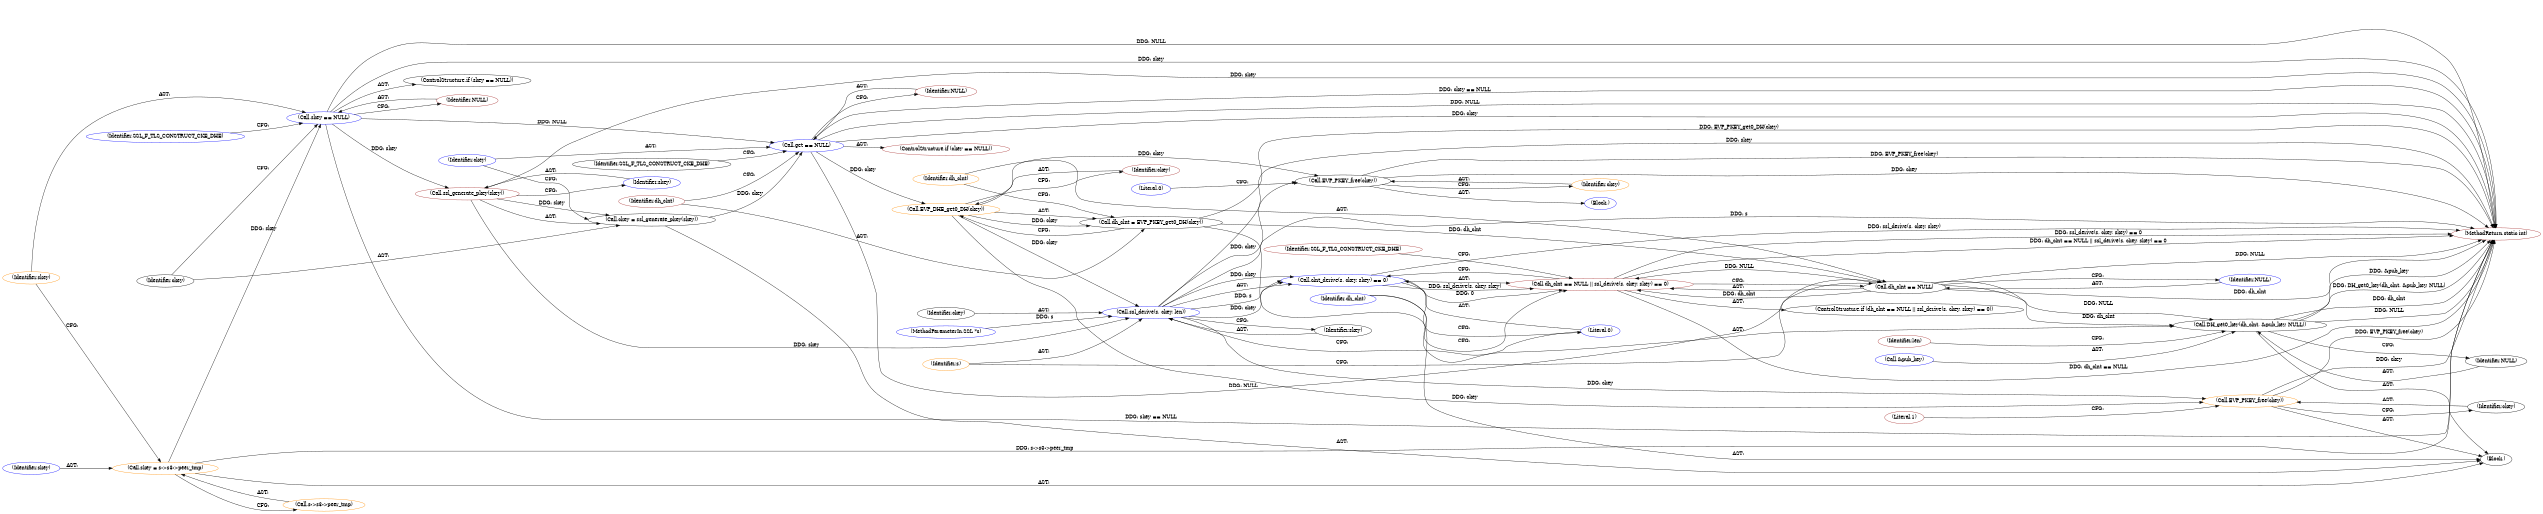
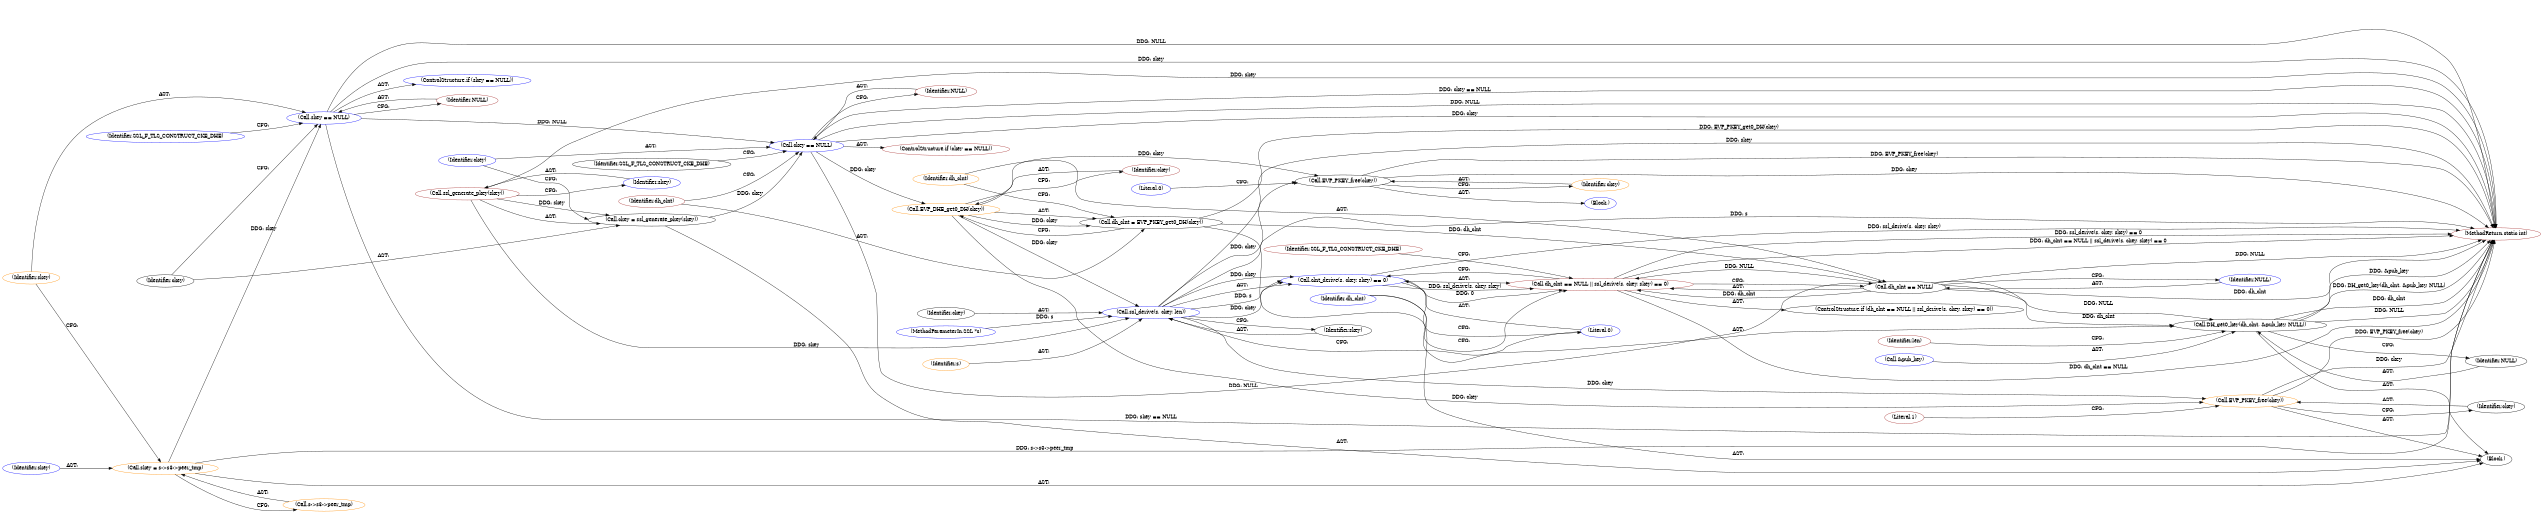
(467, 81) -> (467, 81)
(807, 146) -> (807, 146)
(386, 160) -> none
(1452, 365) -> none
